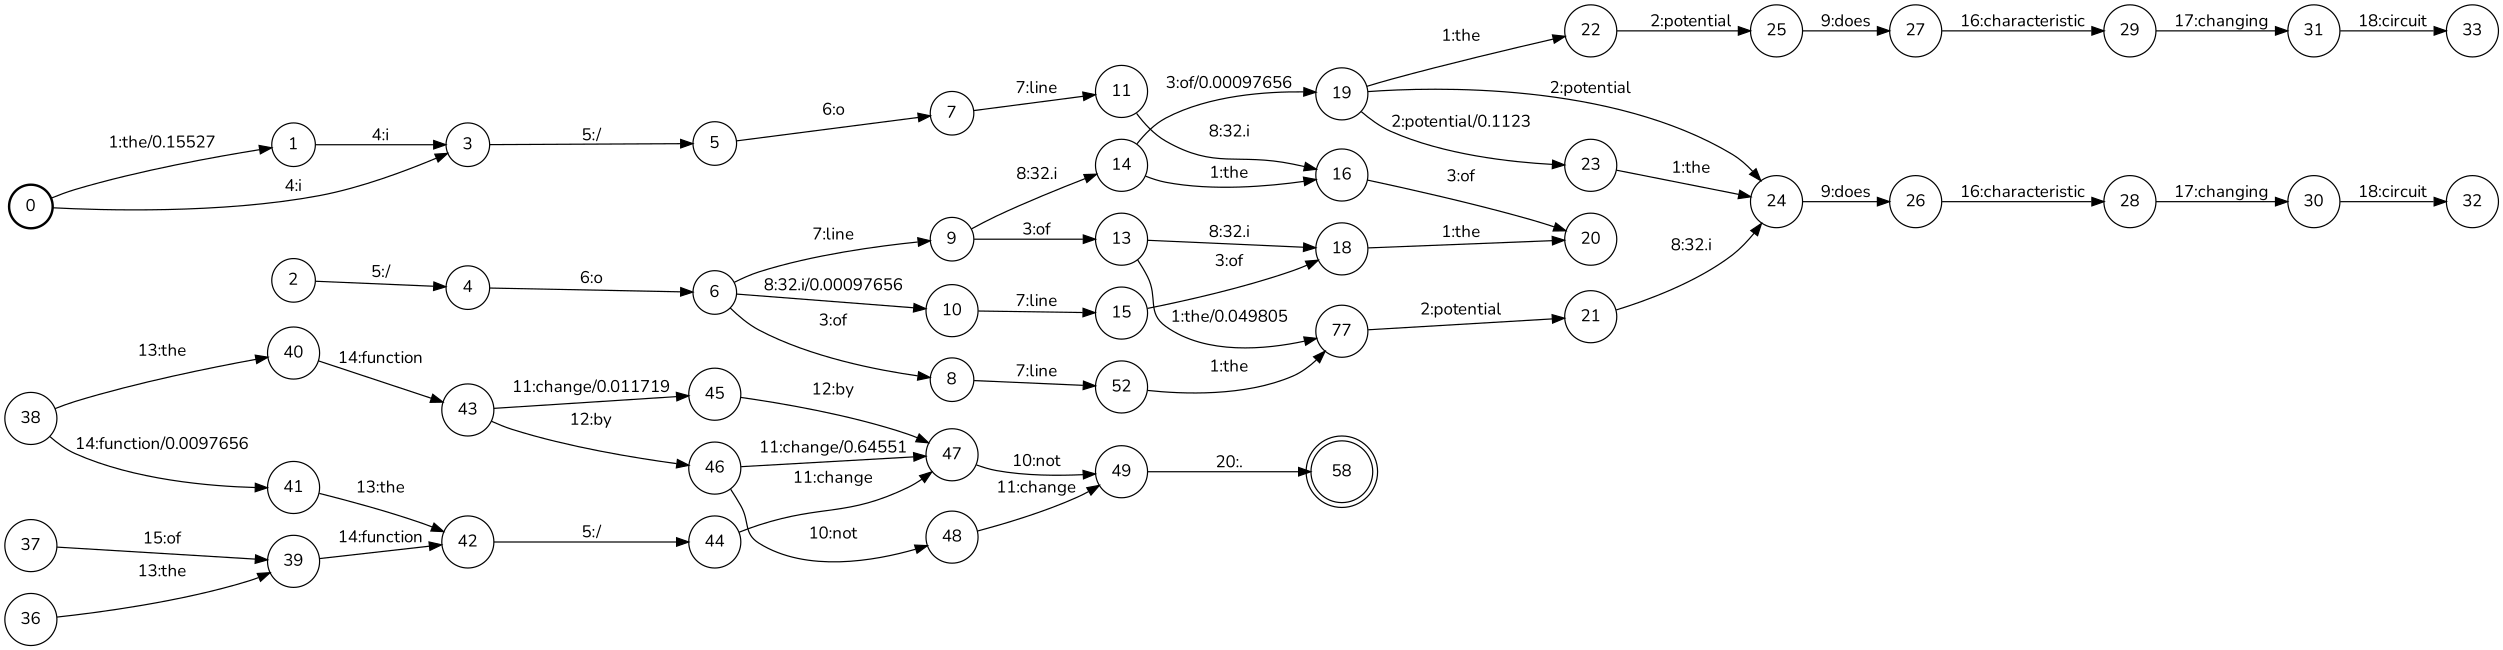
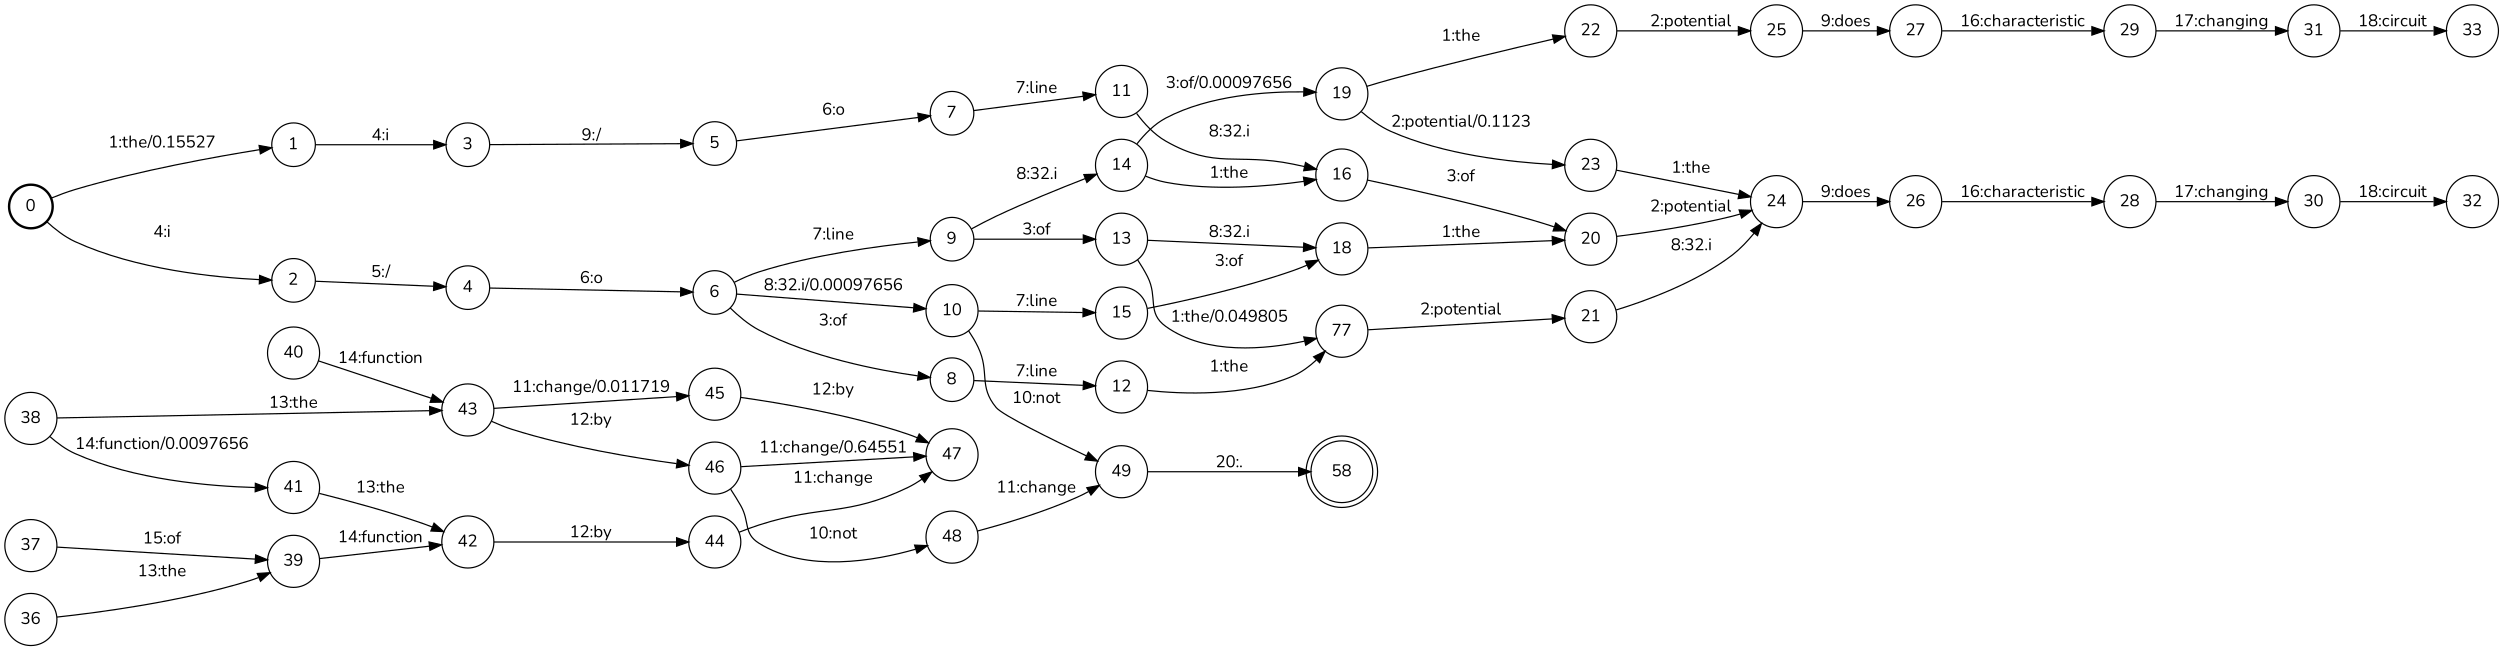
(1568, 100) -> (1679, 227)
(591, 136) -> (591, 136)
(248, 205) -> (148, 265)
(155, 380) -> (243, 414)
(1122, 387) -> (1122, 387)
(1029, 474) -> (1004, 413)
(591, 533) -> (591, 533)
